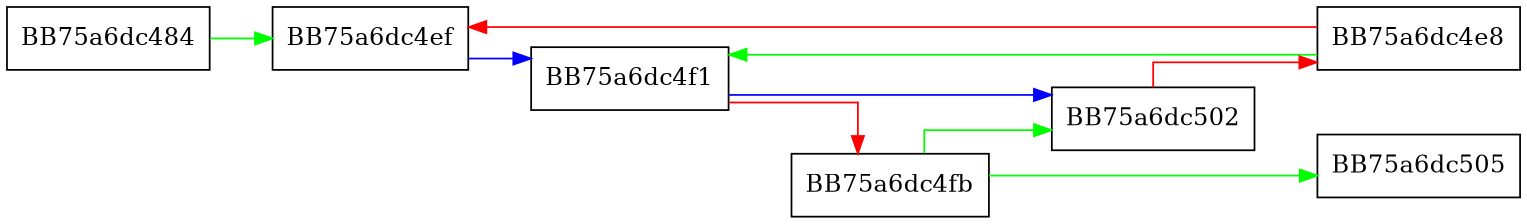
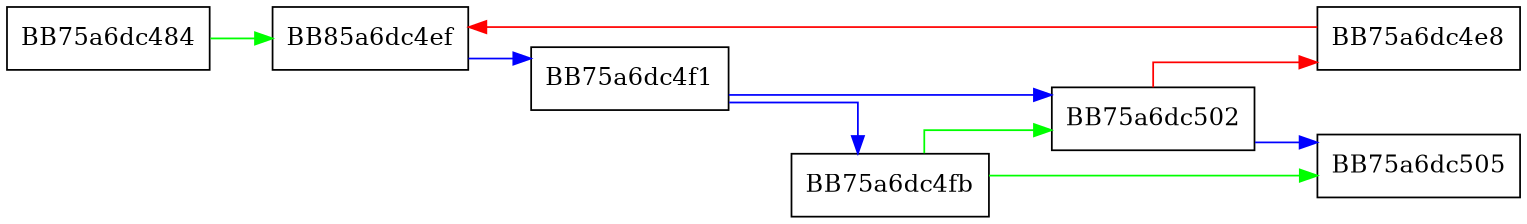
(370, 38) -> (370, 38)
(1032, 55) -> none
(810, 103) -> (810, 103)
none -> (1277, 142)
